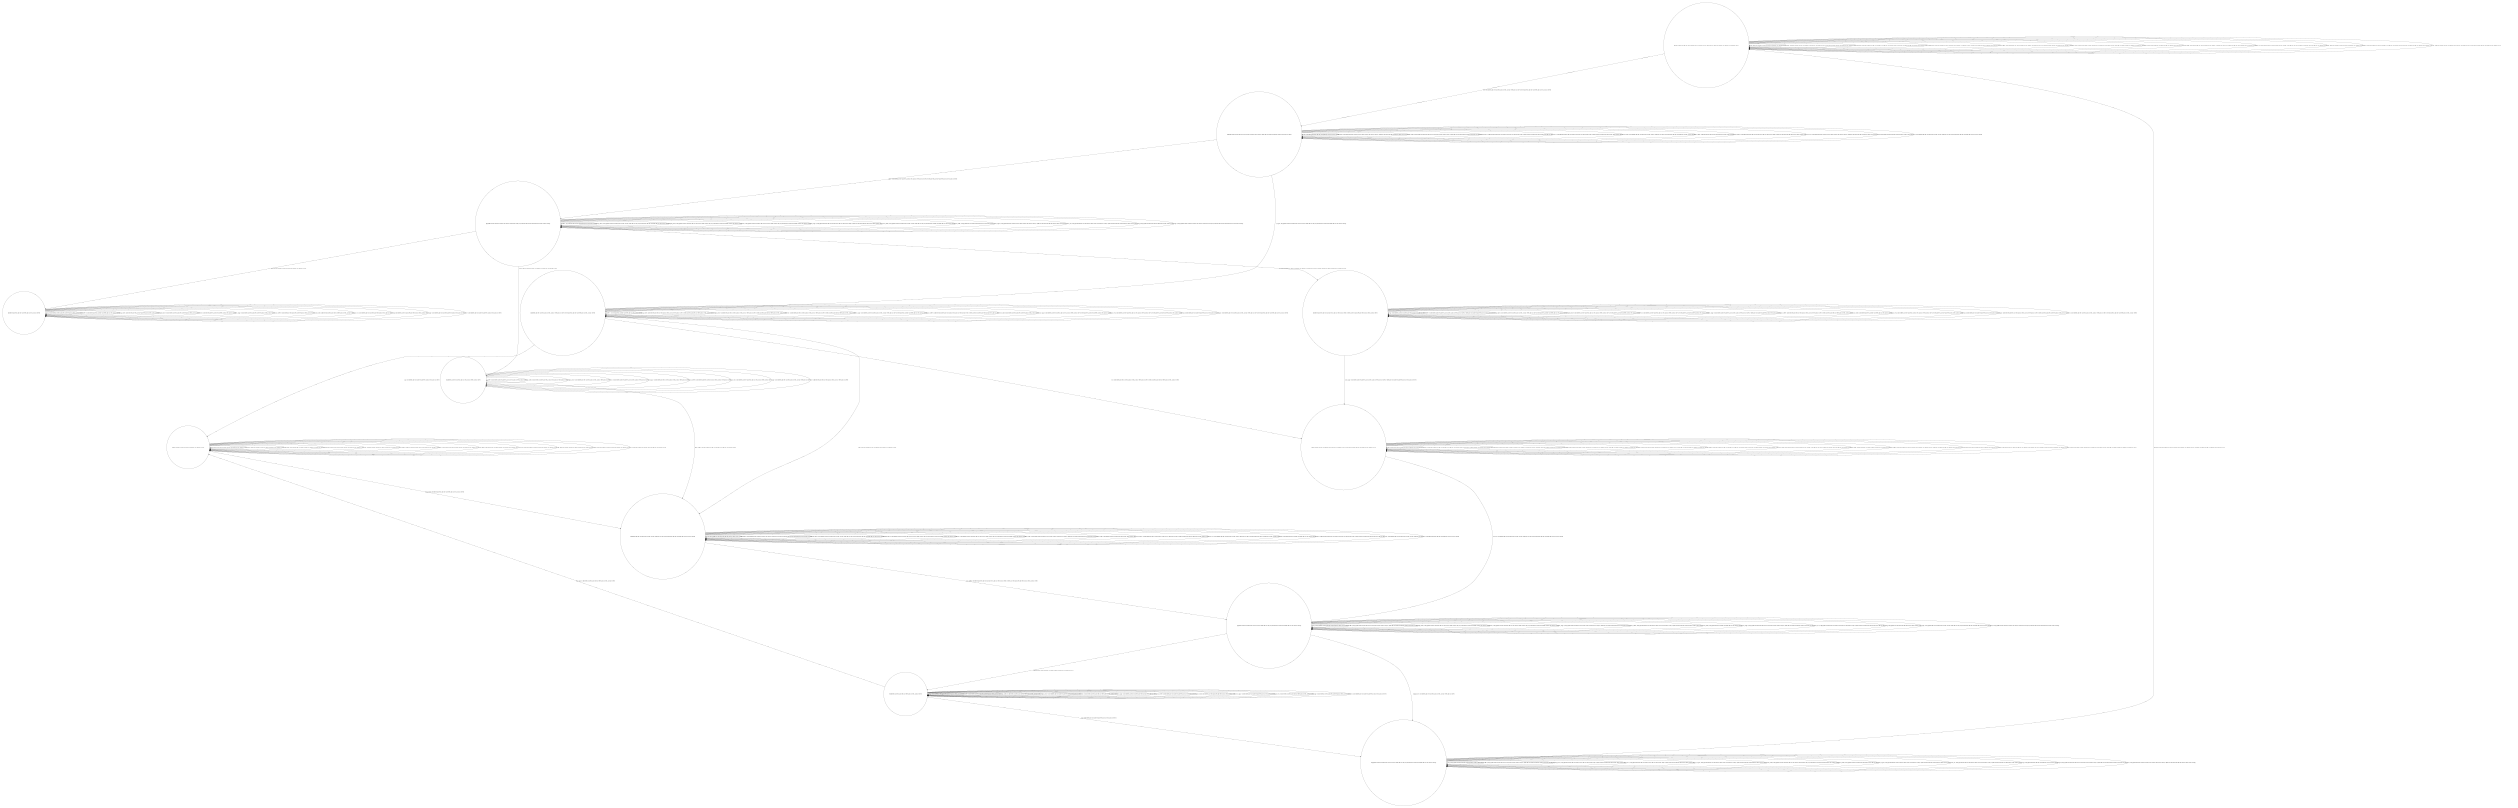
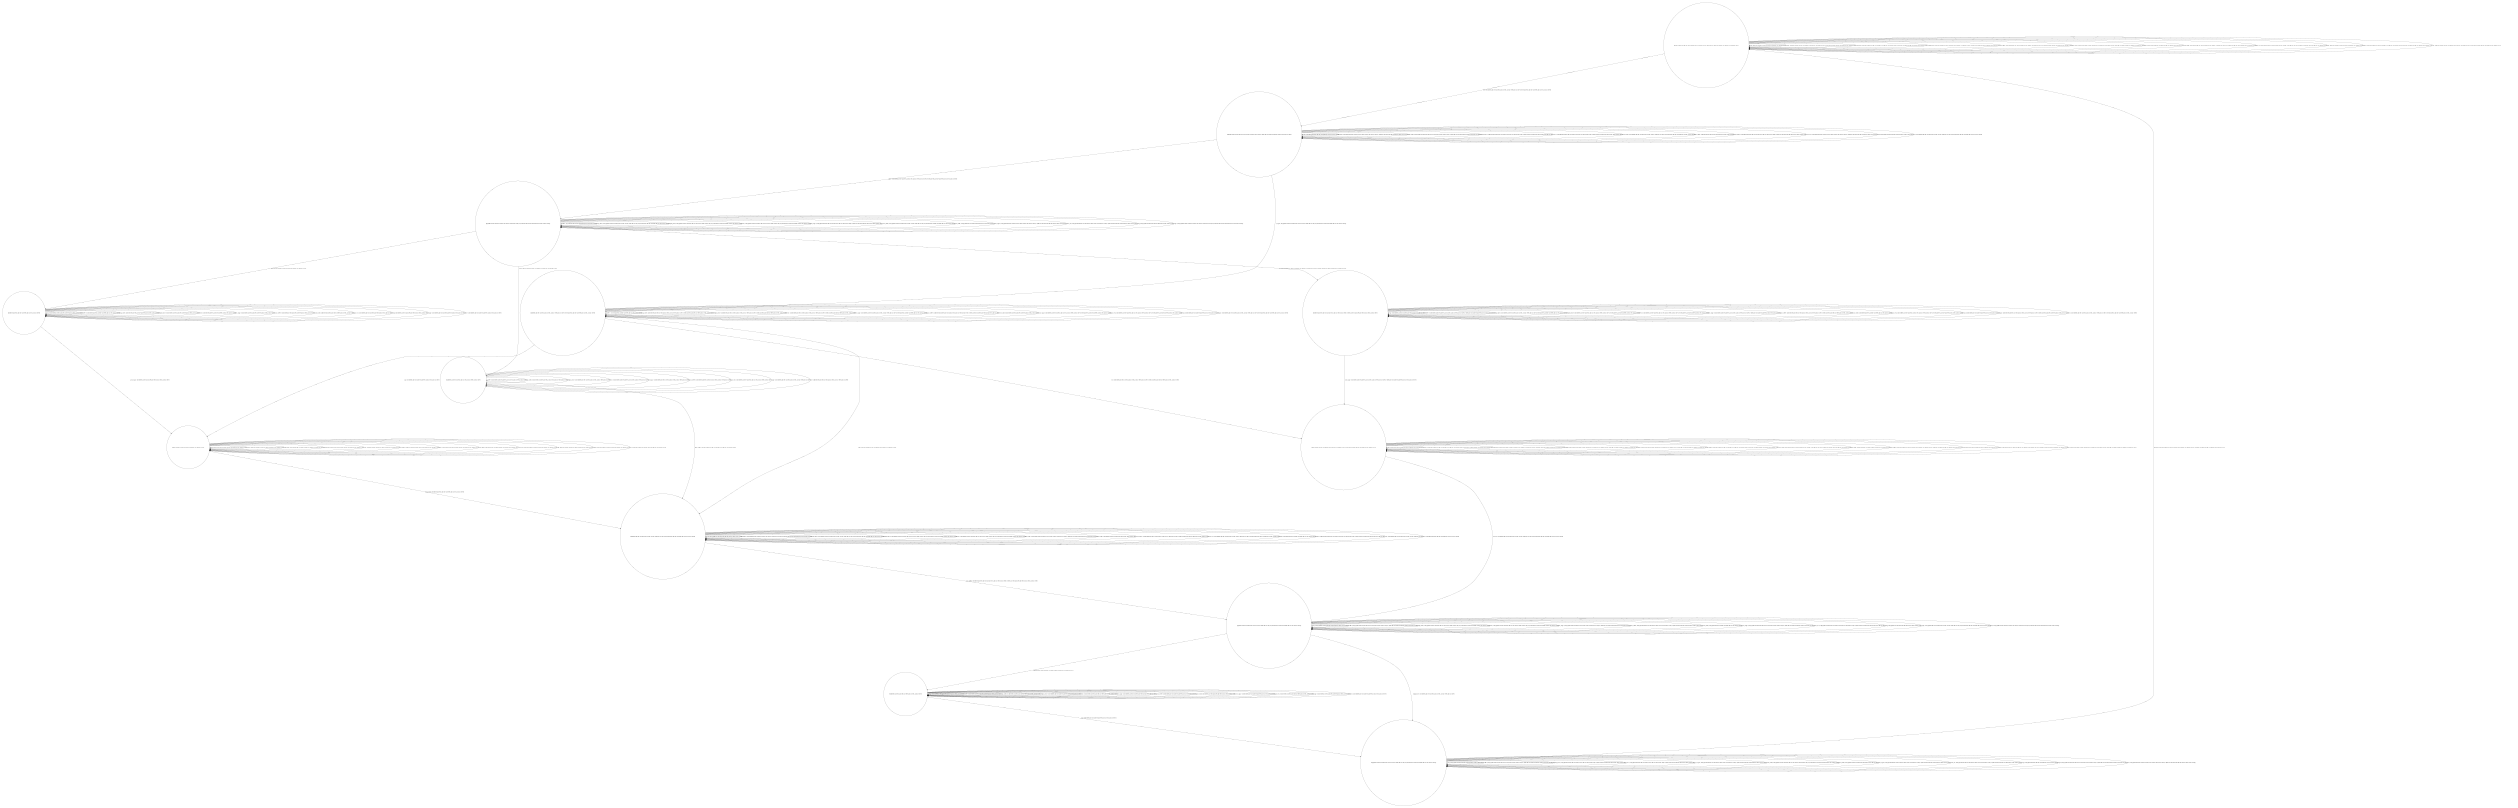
(547, 571) -> (106, 380)
